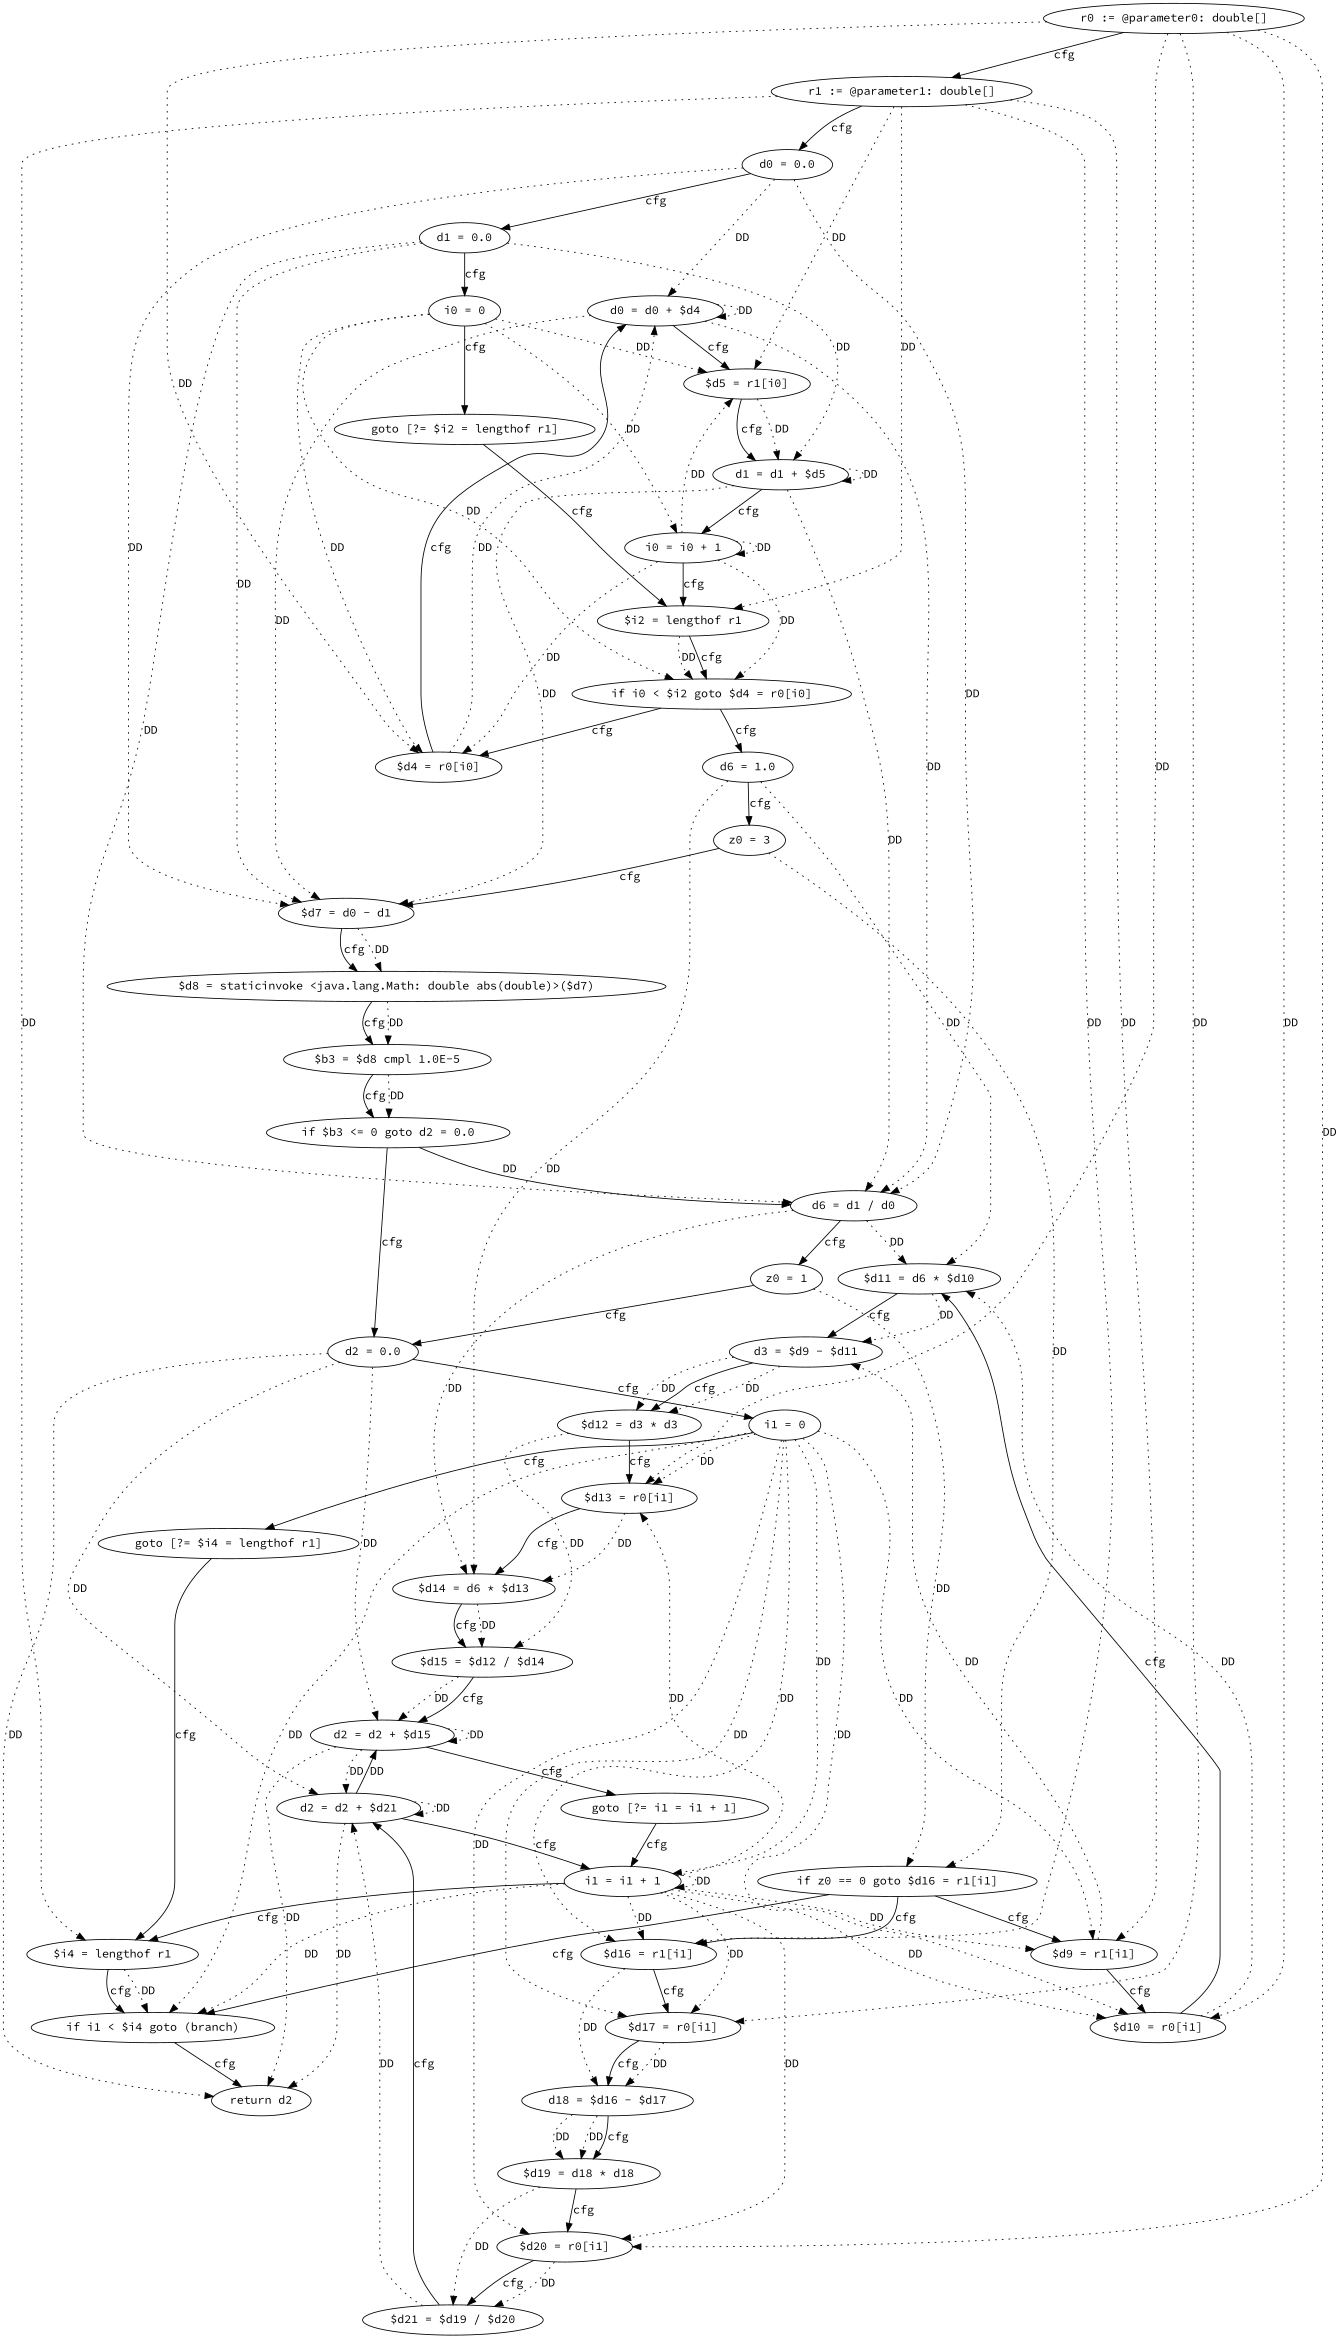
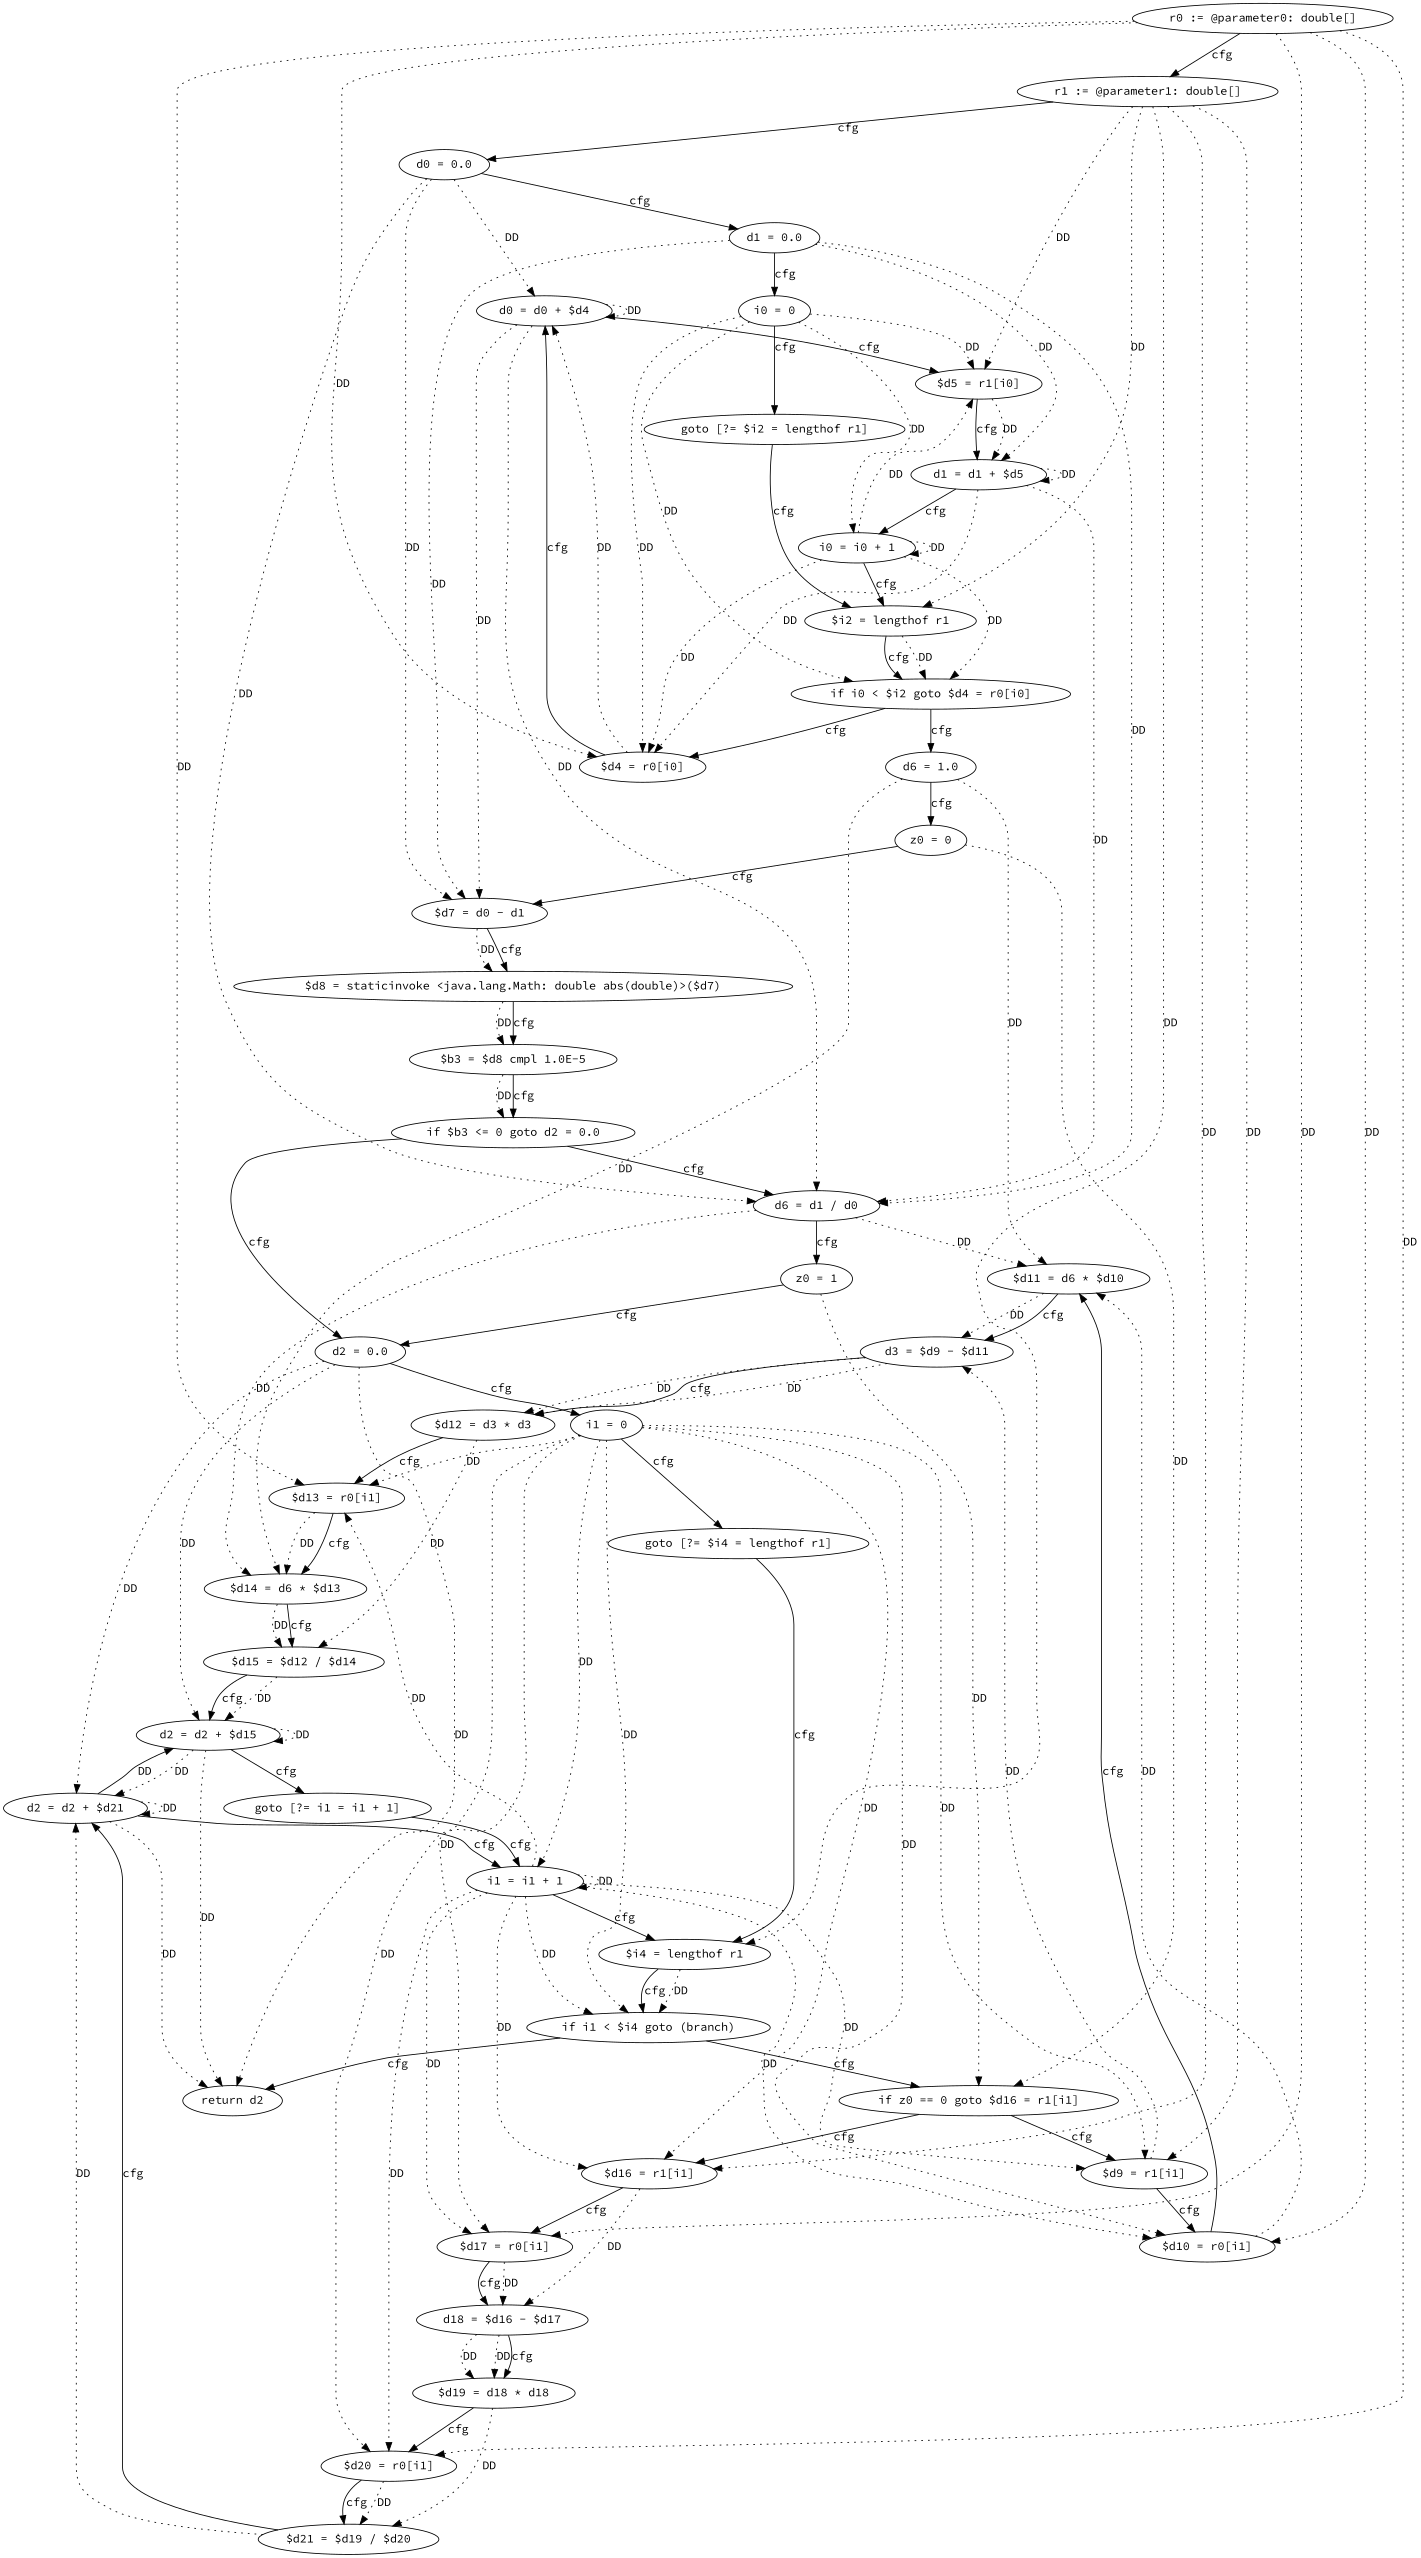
(520, 640) -> (807, 596)
(750, 840) -> (931, 840)
(510, 1169) -> (693, 1169)
(520, 1945) -> (809, 2063)
